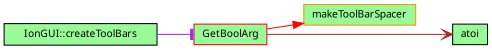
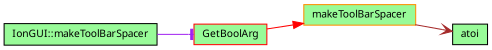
(81, 34) -> (81, 34)
(355, 34) -> (429, 27)
